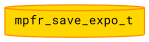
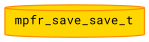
(75, 21) -> (75, 21)
